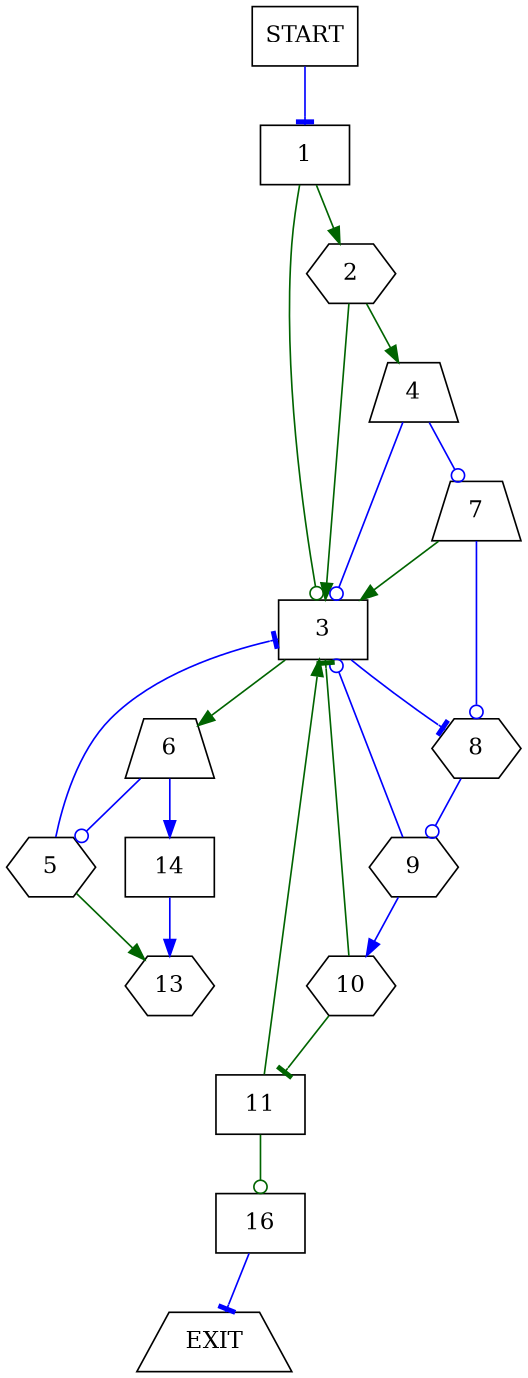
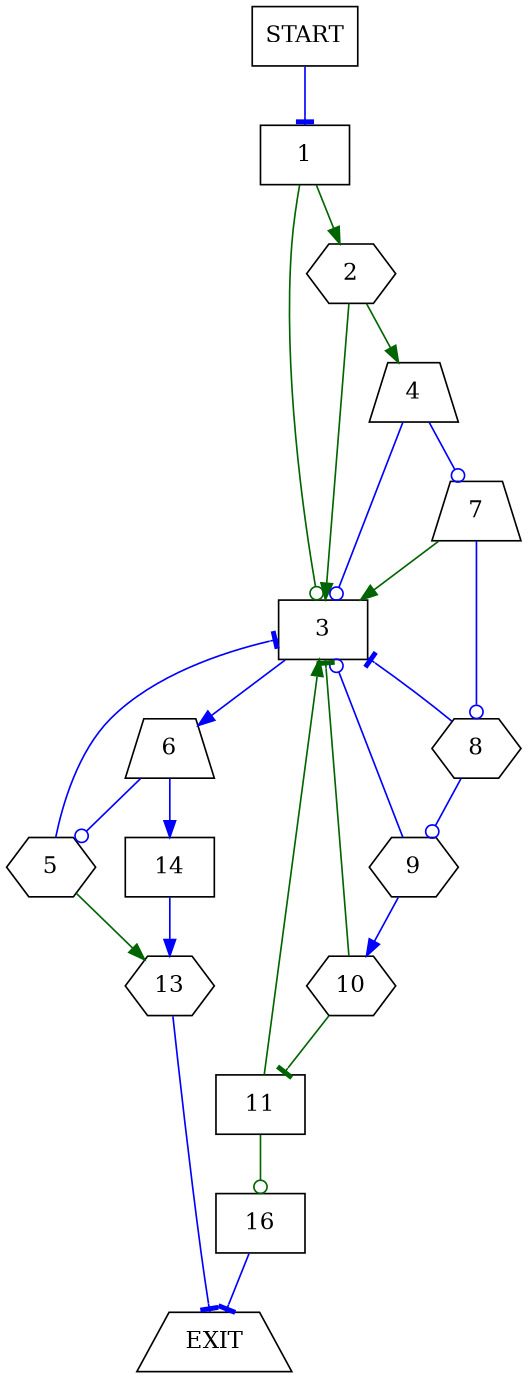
(248, 688) -> (248, 688)
(394, 693) -> (414, 691)
none -> (189, 1160)
